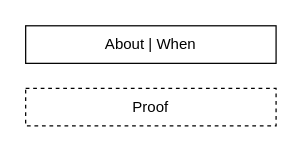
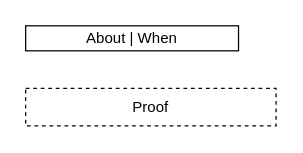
(151, 44) -> (132, 38)
